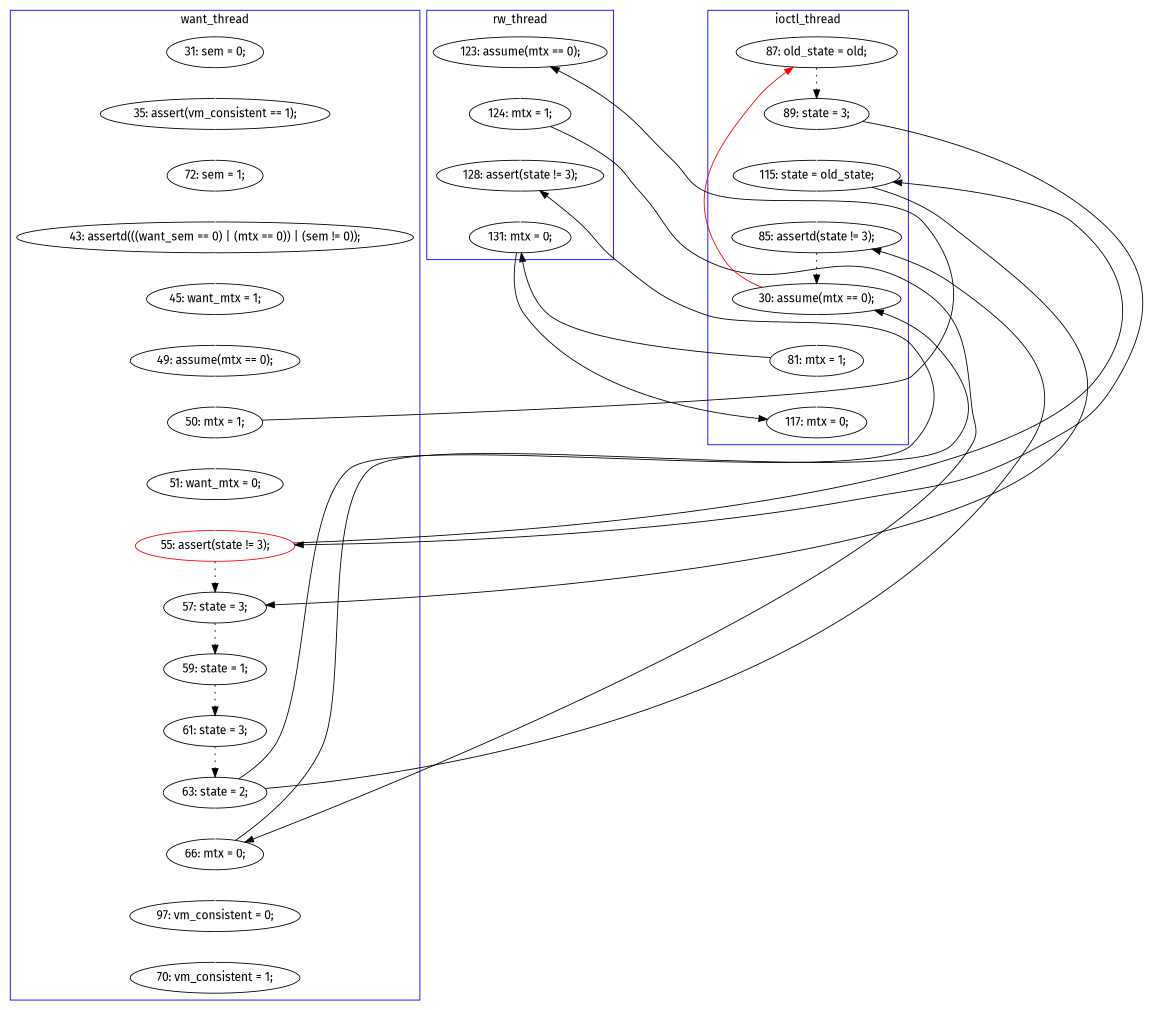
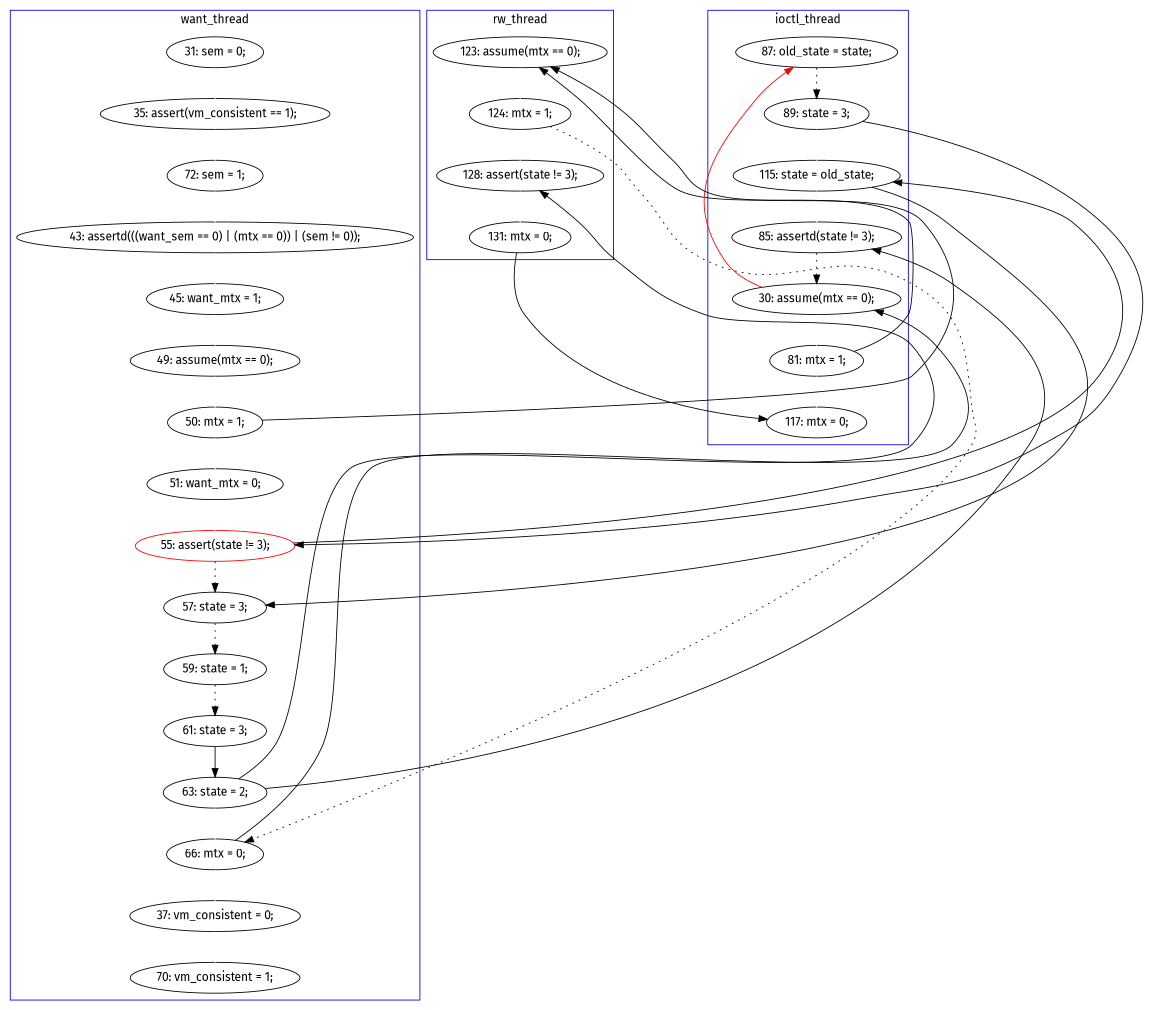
(817, 52) -> (817, 52)
(628, 341) -> (687, 193)
(892, 522) -> (892, 522)
(215, 758) -> (215, 758)
(215, 916) -> (215, 916)
